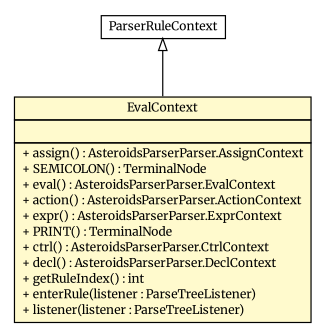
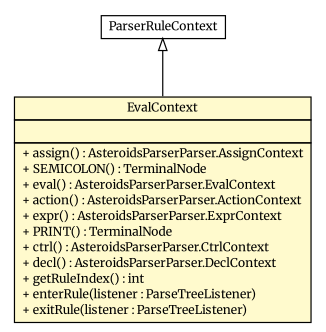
(134, 310) -> (135, 310)
